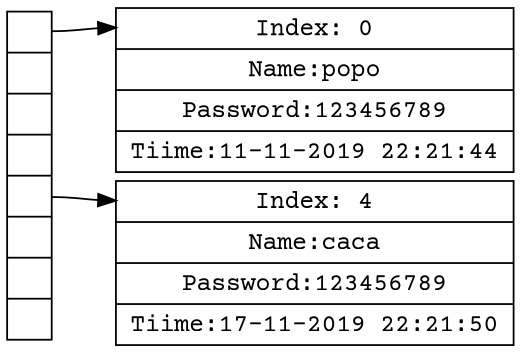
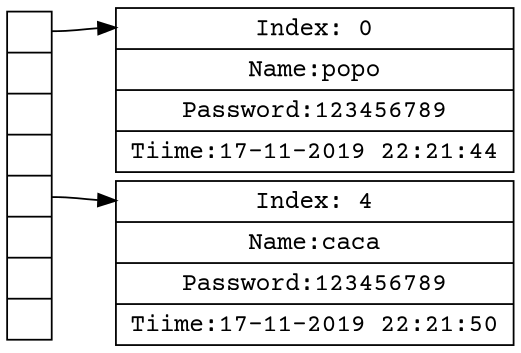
(315, 151) -> (315, 151)
